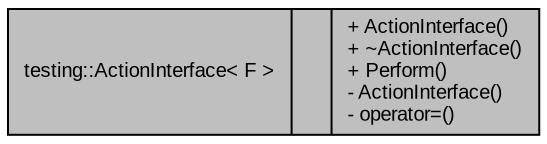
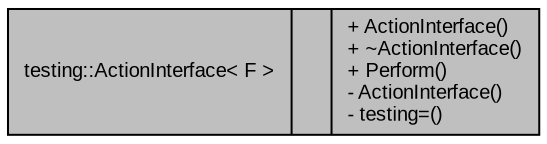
(401, 115) -> (395, 115)
